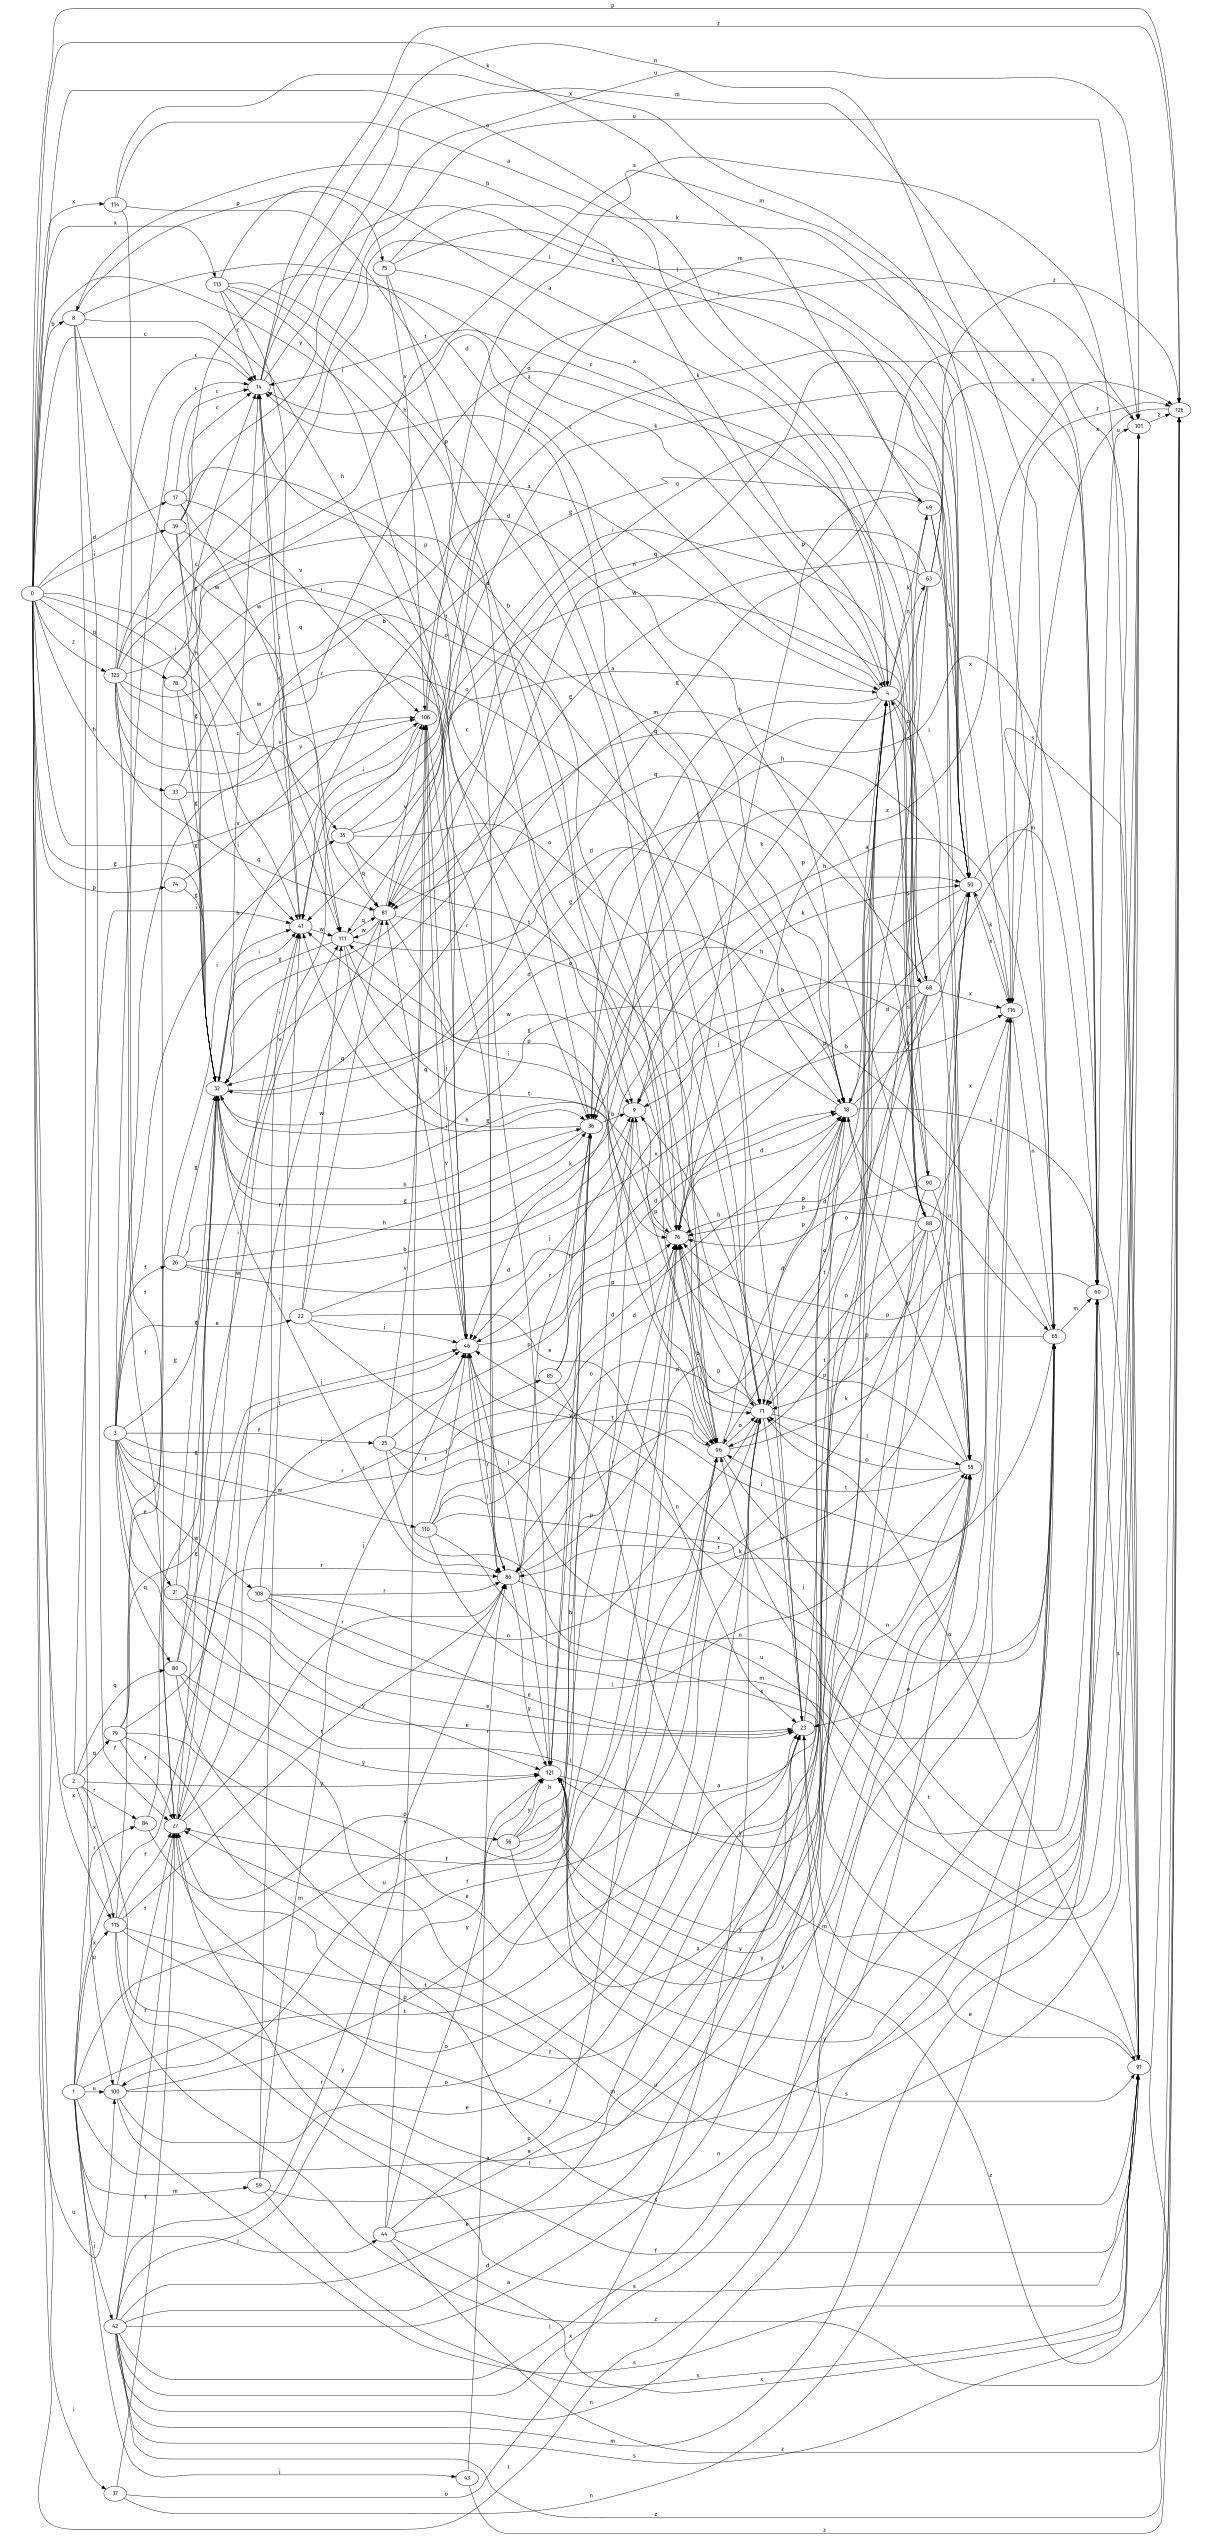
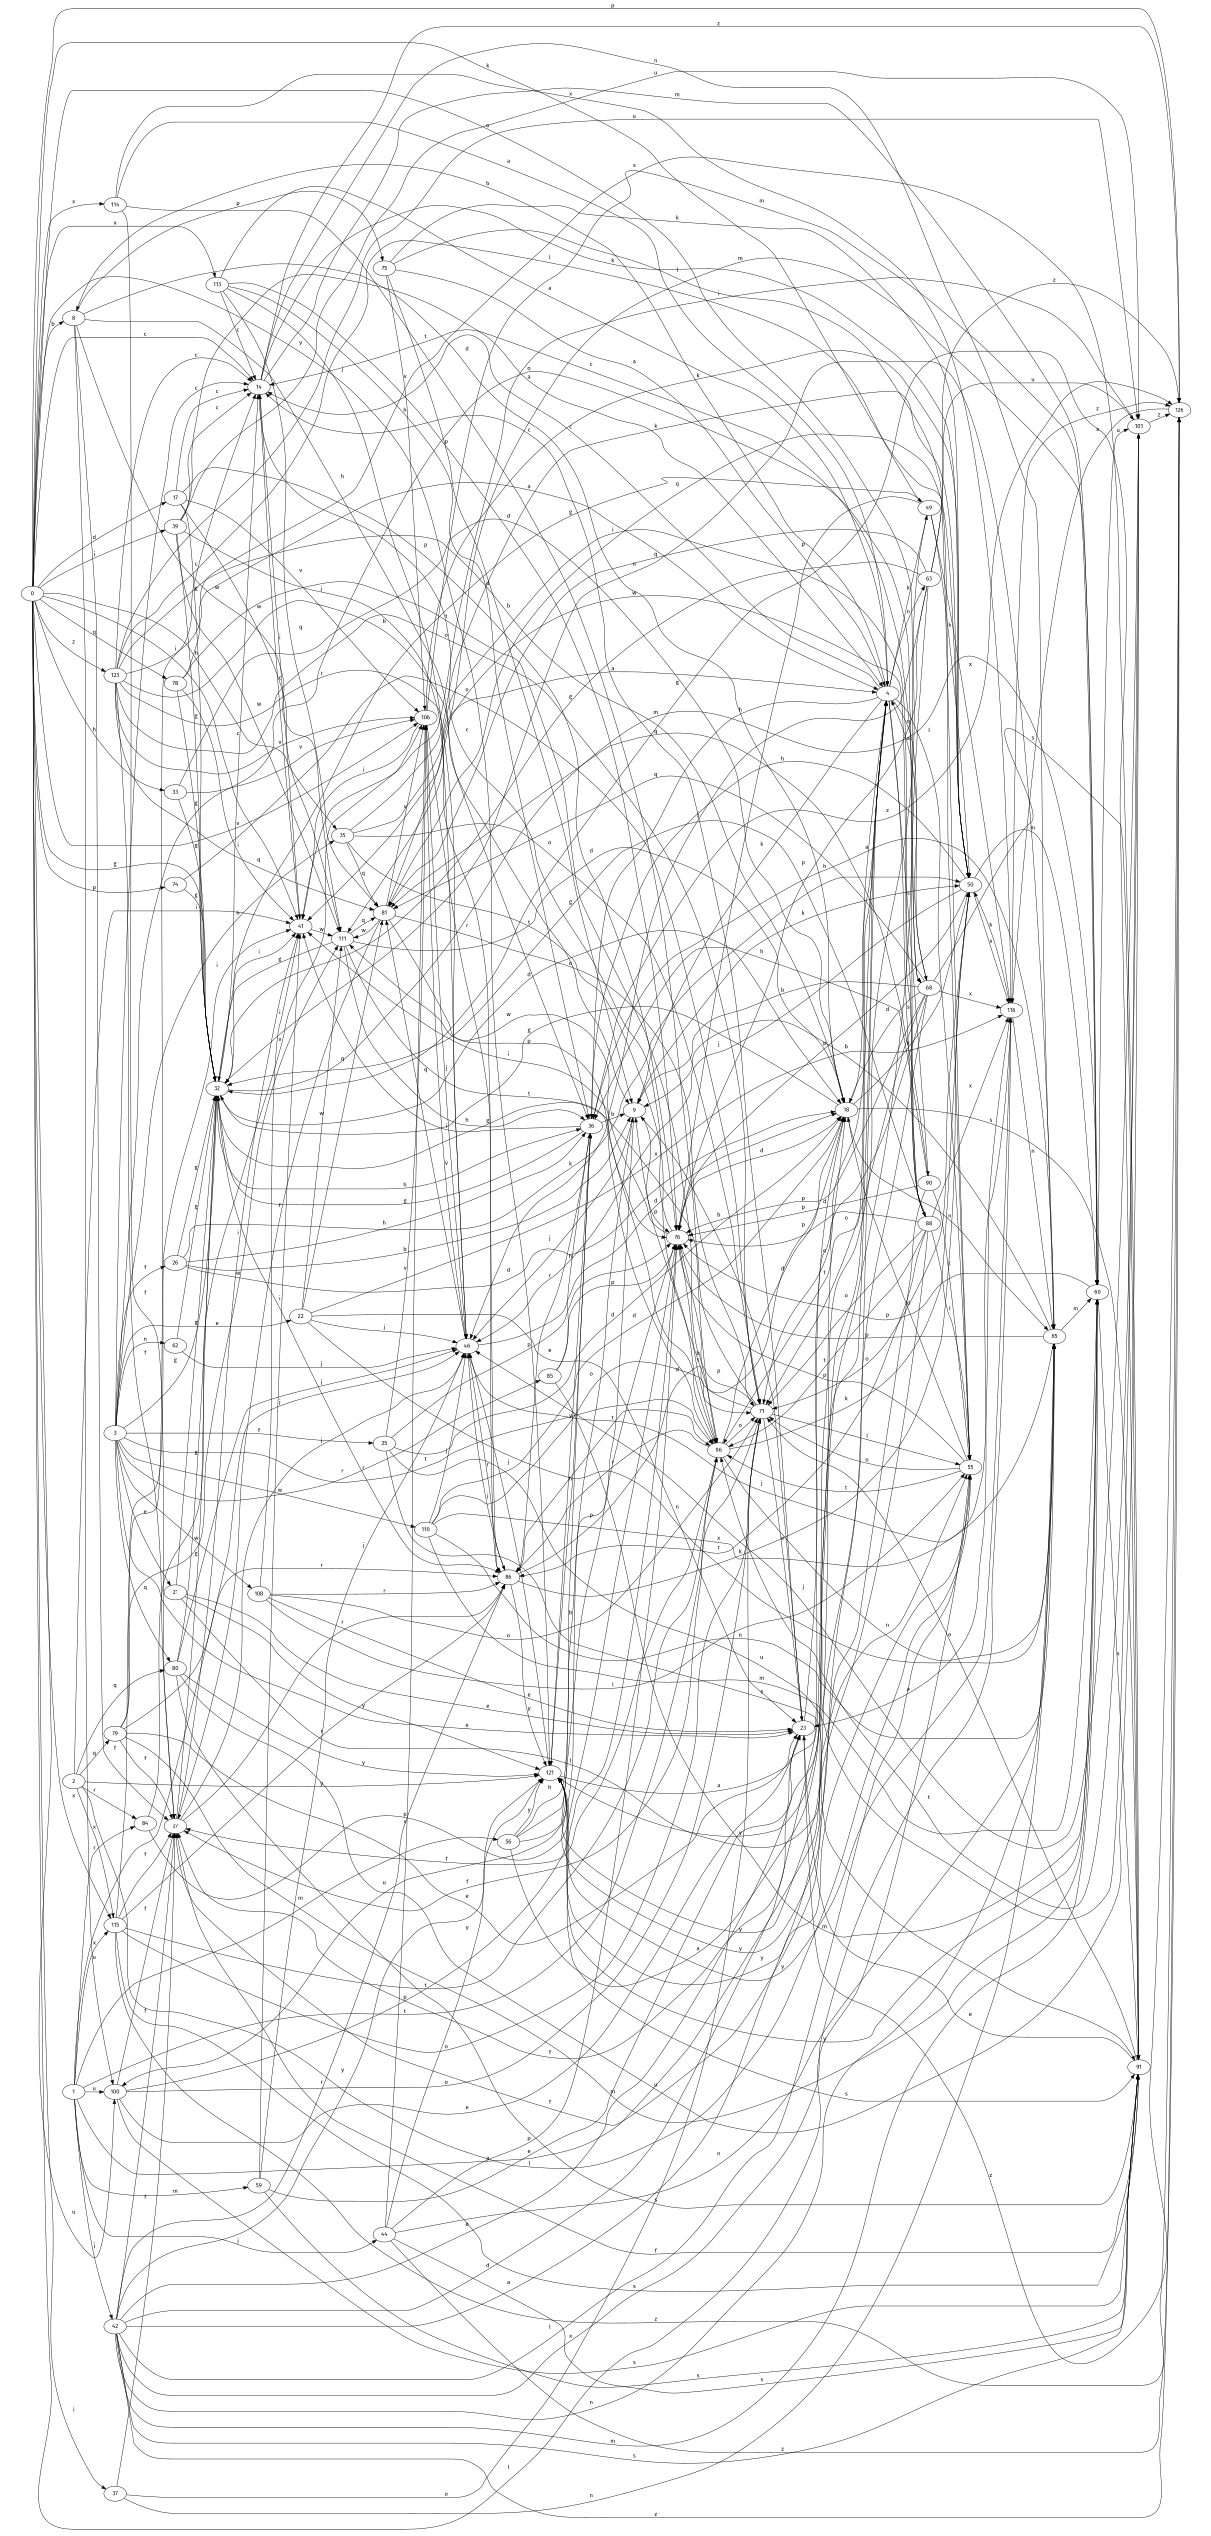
none -> (175, 1346)
(467, 2478) -> none
